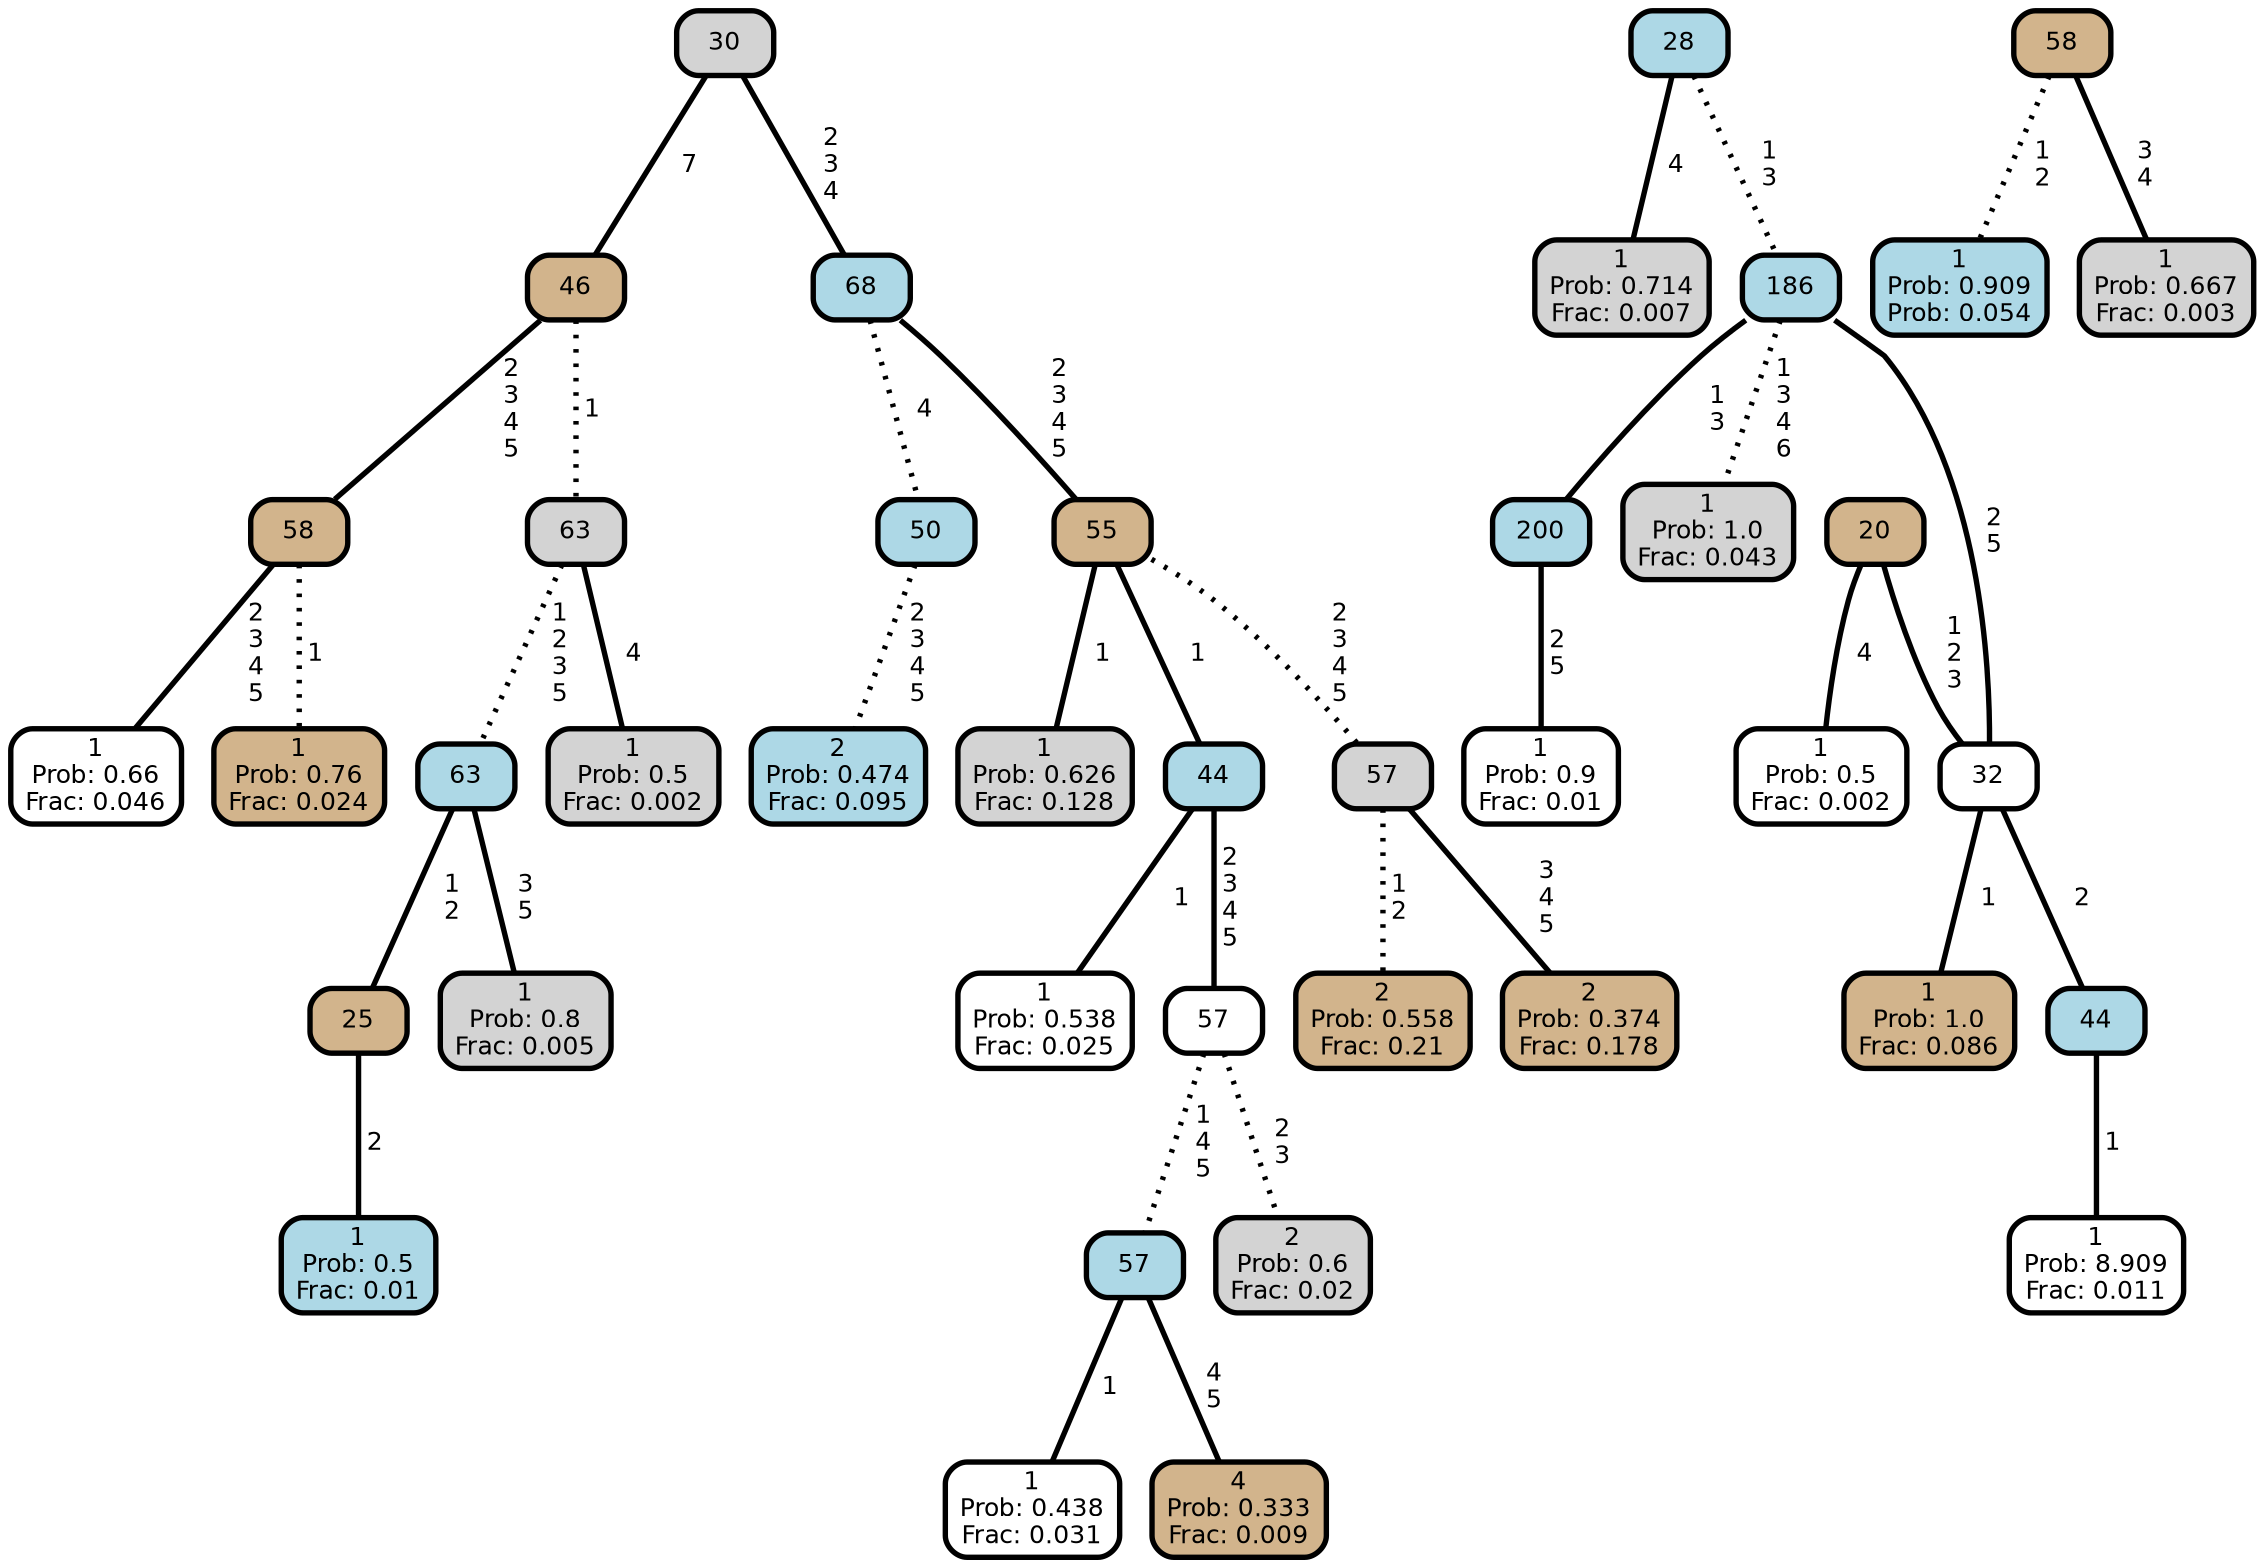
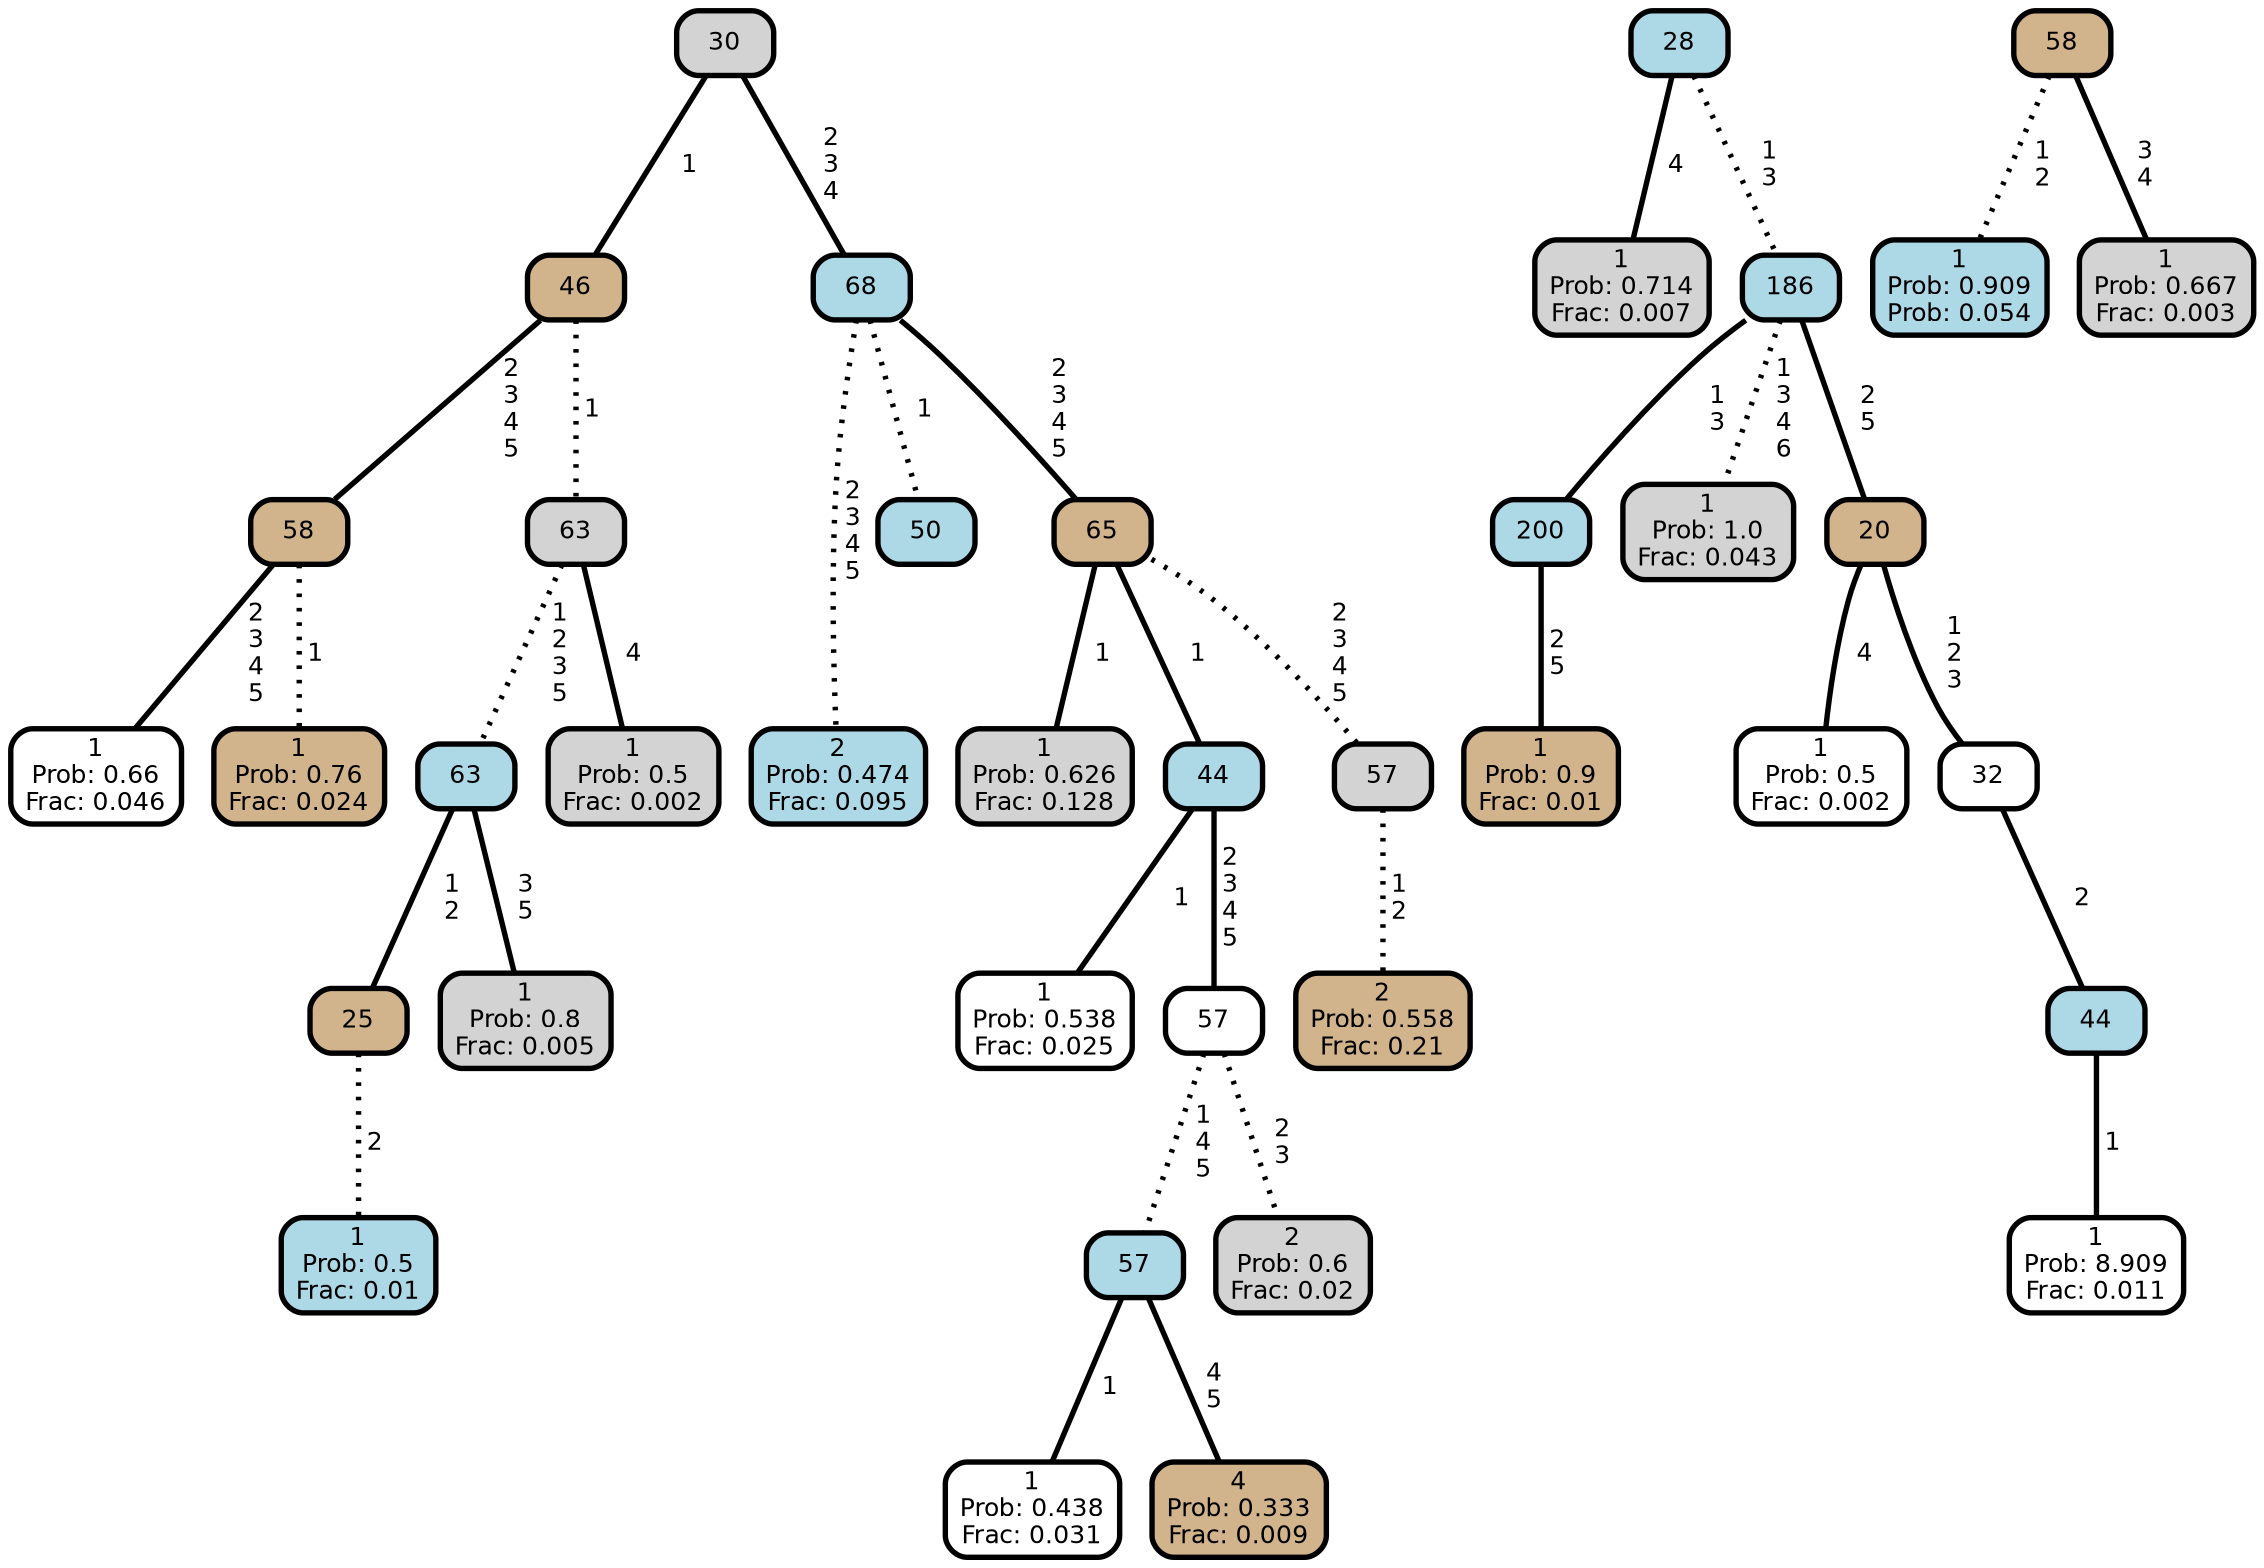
(686, 165) -> (686, 165)
(921, 410) -> (921, 410)
(1961, 511) -> (1833, 410)
(1103, 532) -> (1103, 532)
(885, 646) -> (834, 523)
(1541, 776) -> (1541, 776)
(1590, 1021) -> none
(1929, 1021) -> none
(359, 1135) -> (359, 1135)
